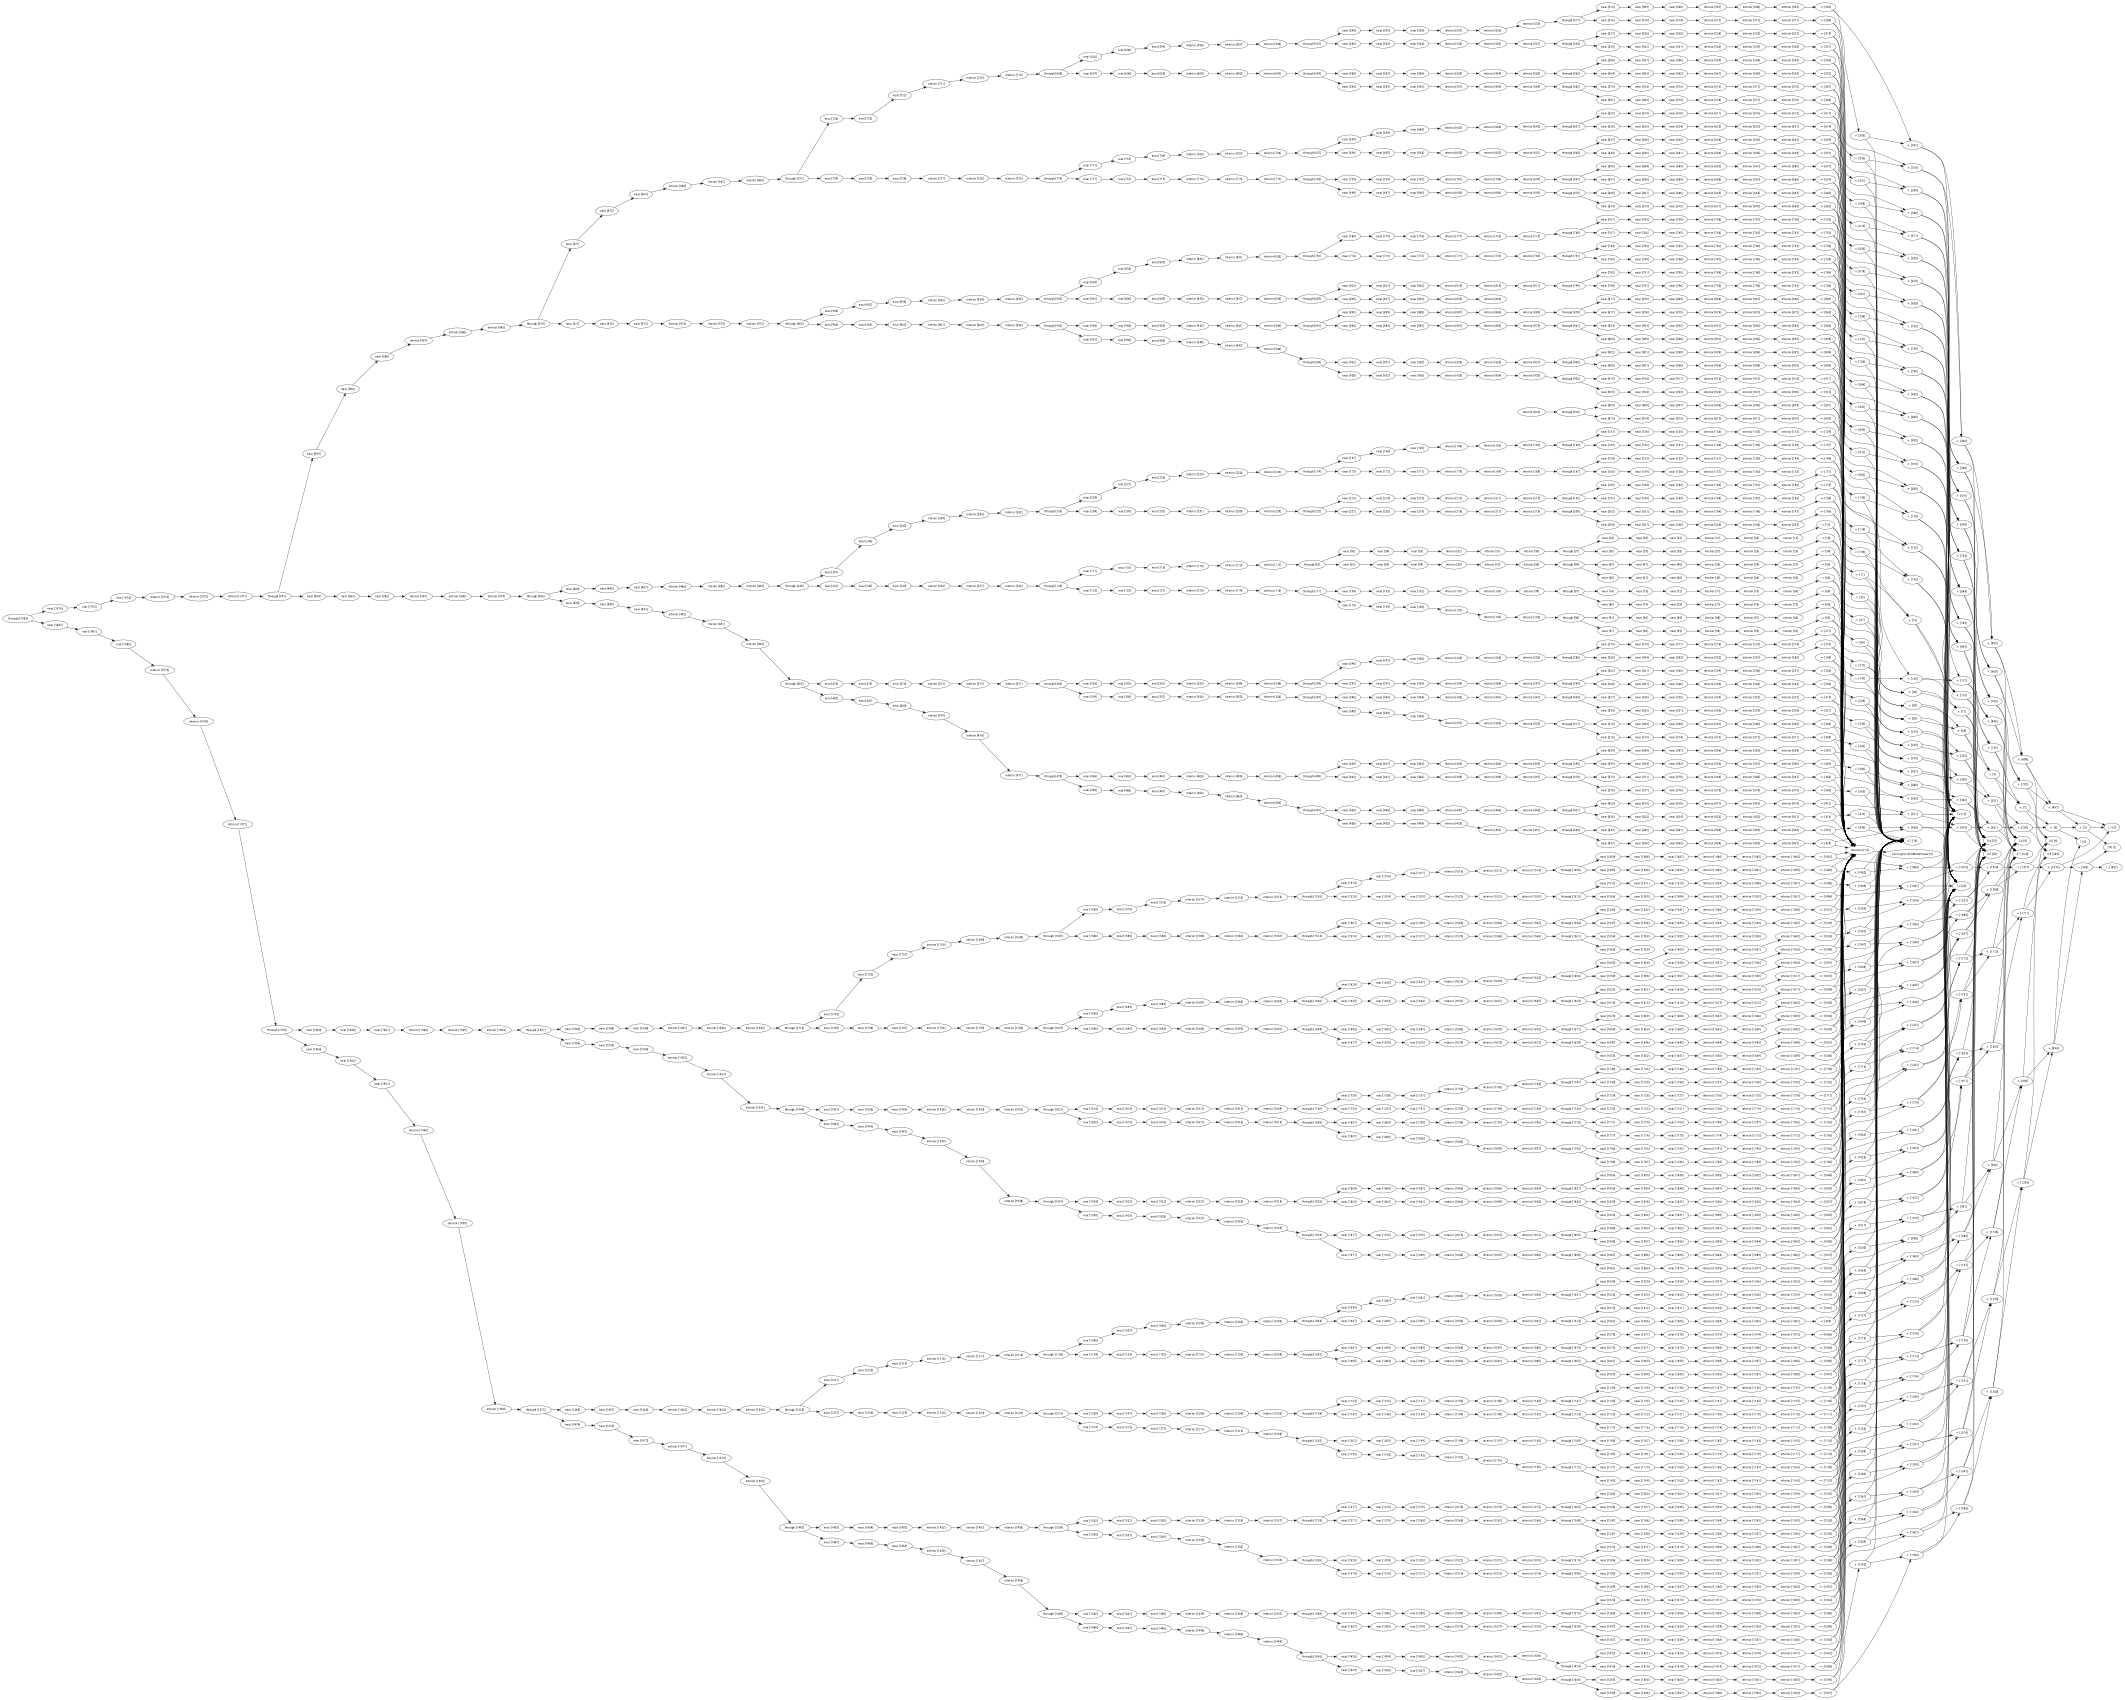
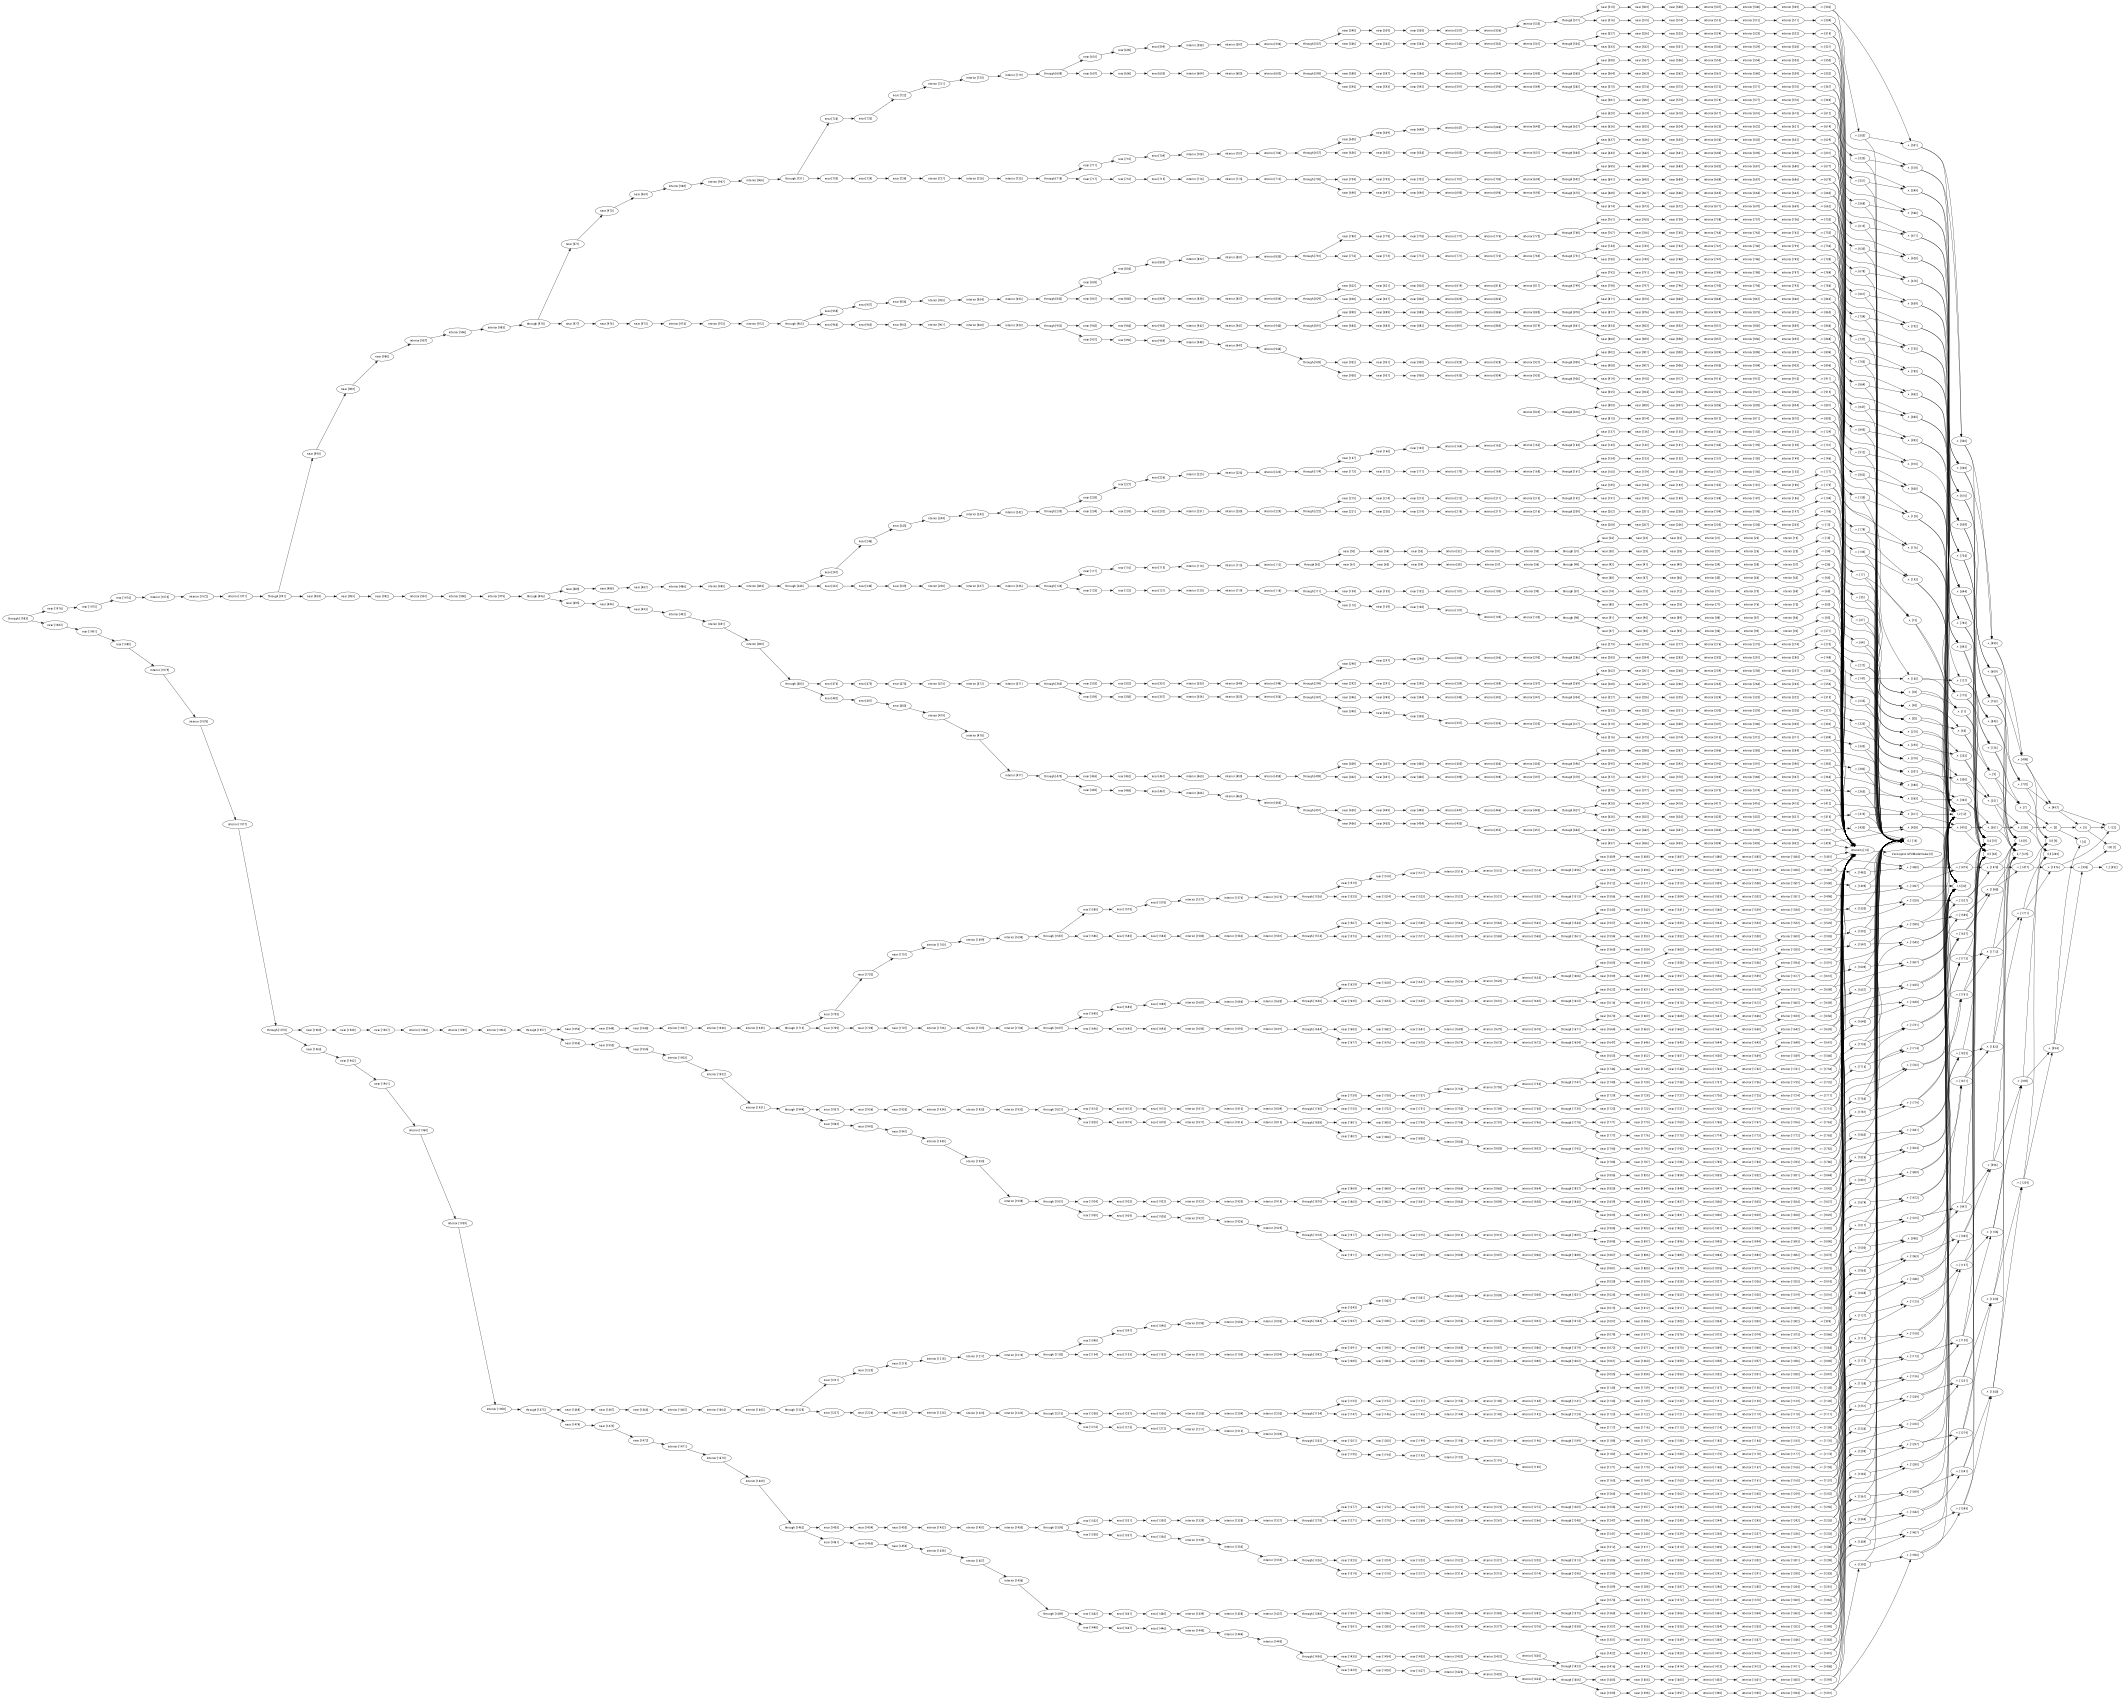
(1949, 668) -> none
(1571, 1467) -> none
(1511, 1656) -> (1528, 1664)
